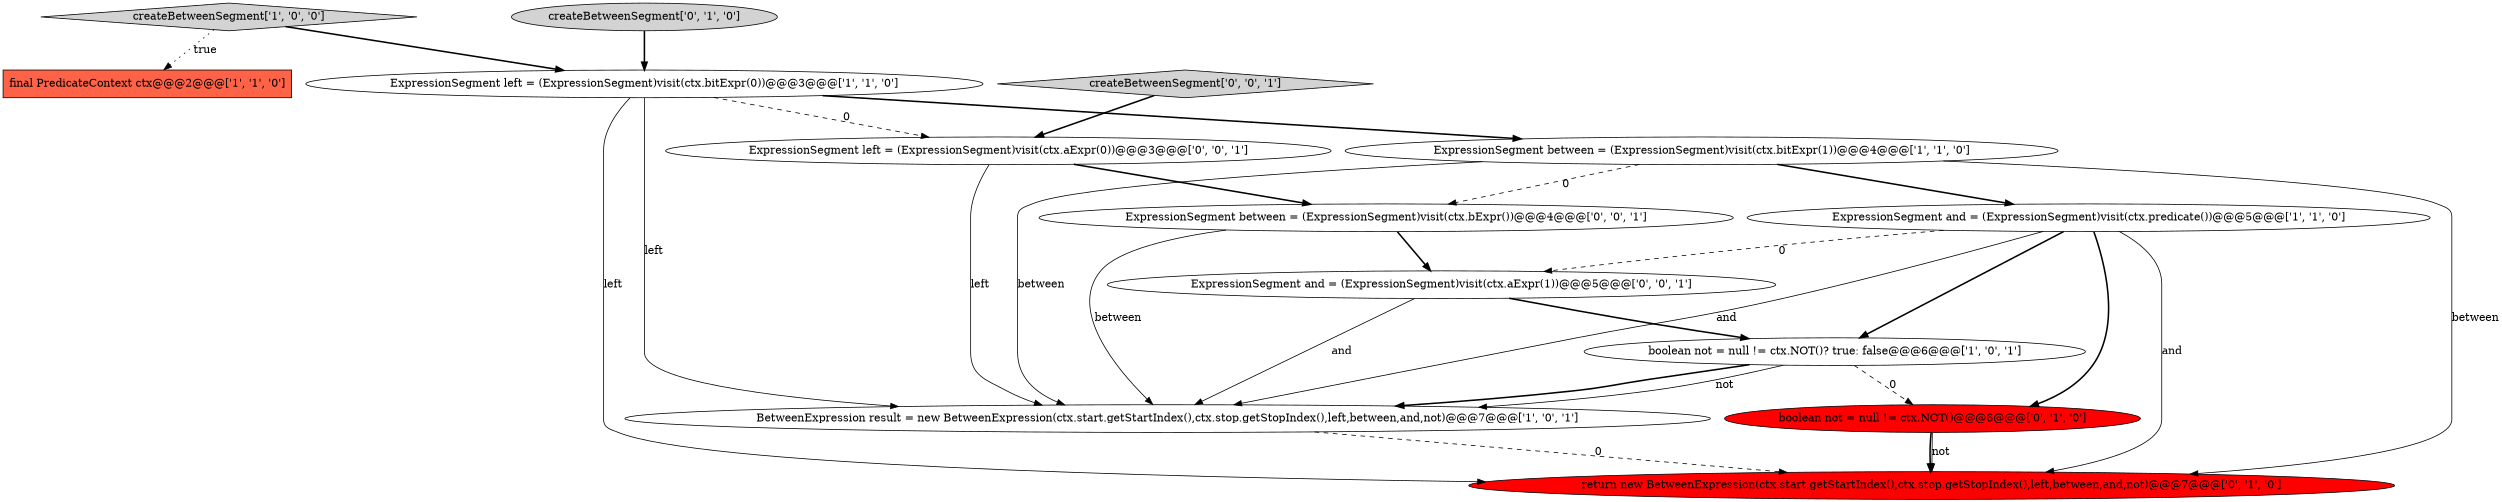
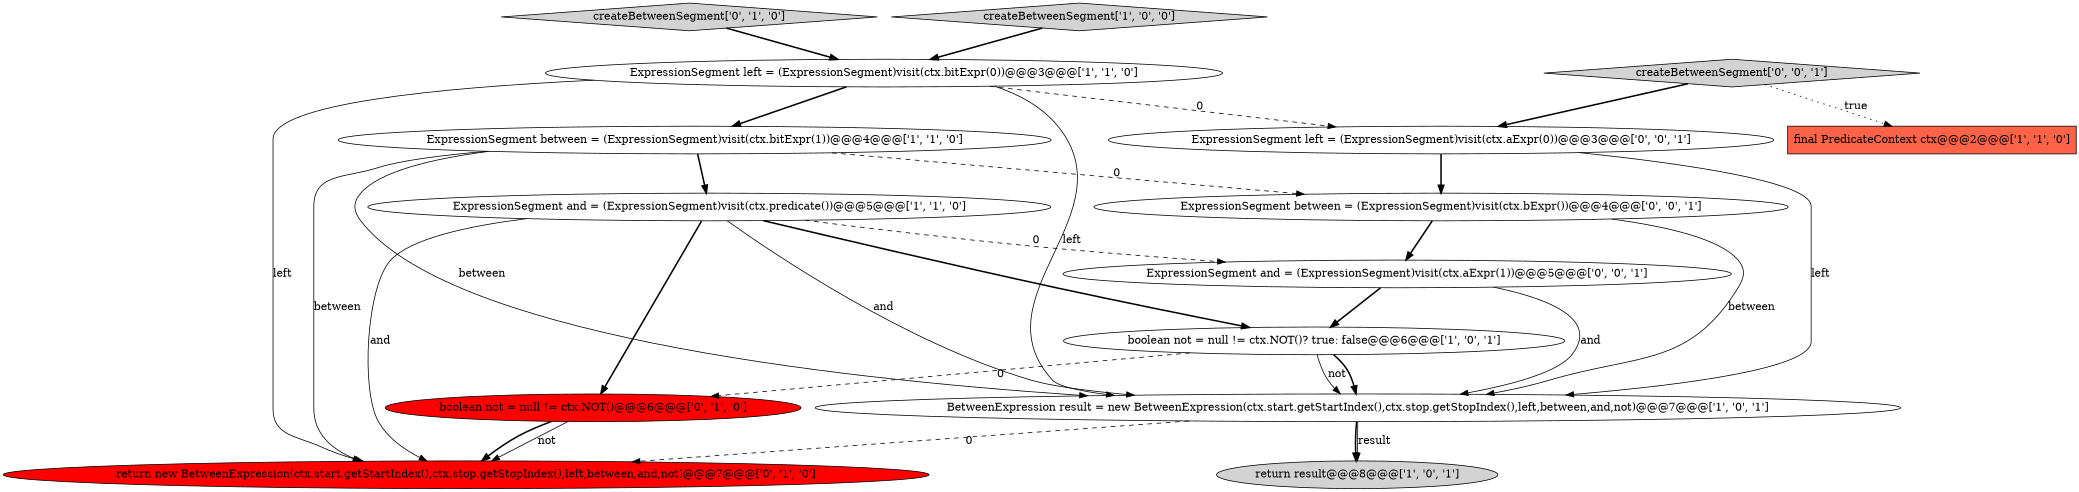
(644, 17) -> (689, 17)
(192, 47) -> (1825, 104)
none -> (1357, 475)
